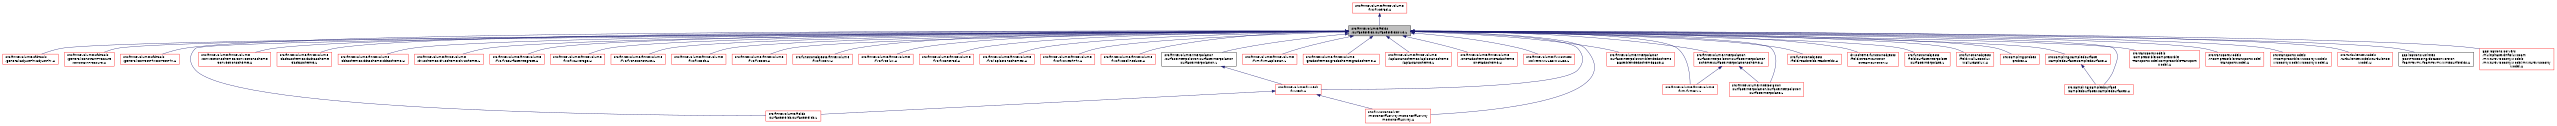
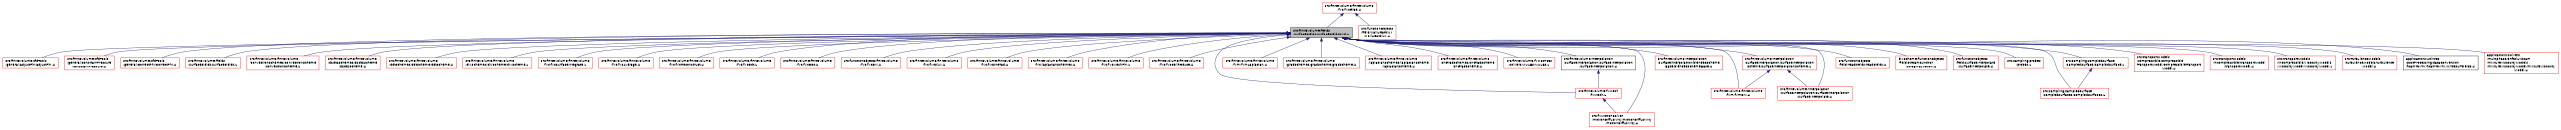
(1689, 35) -> (1364, 21)
(1047, 103) -> none
